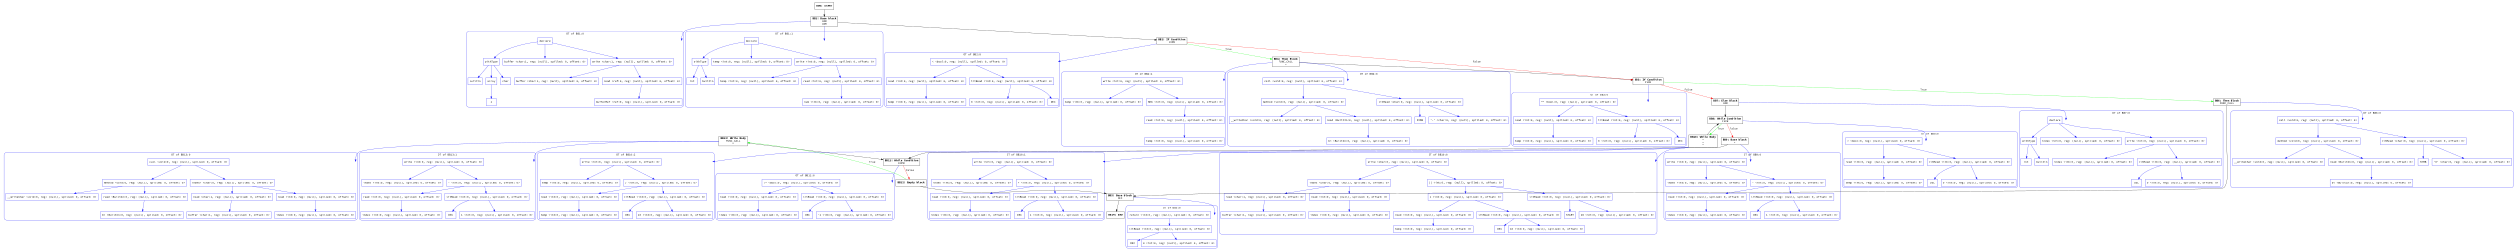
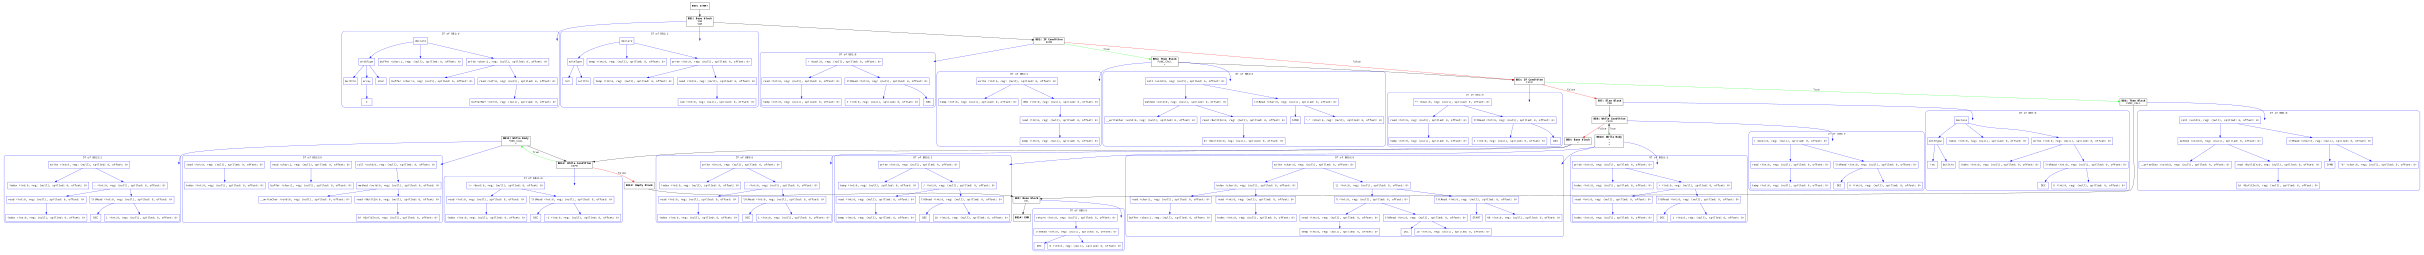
(829, 155) -> (539, 156)
(232, 183) -> none
